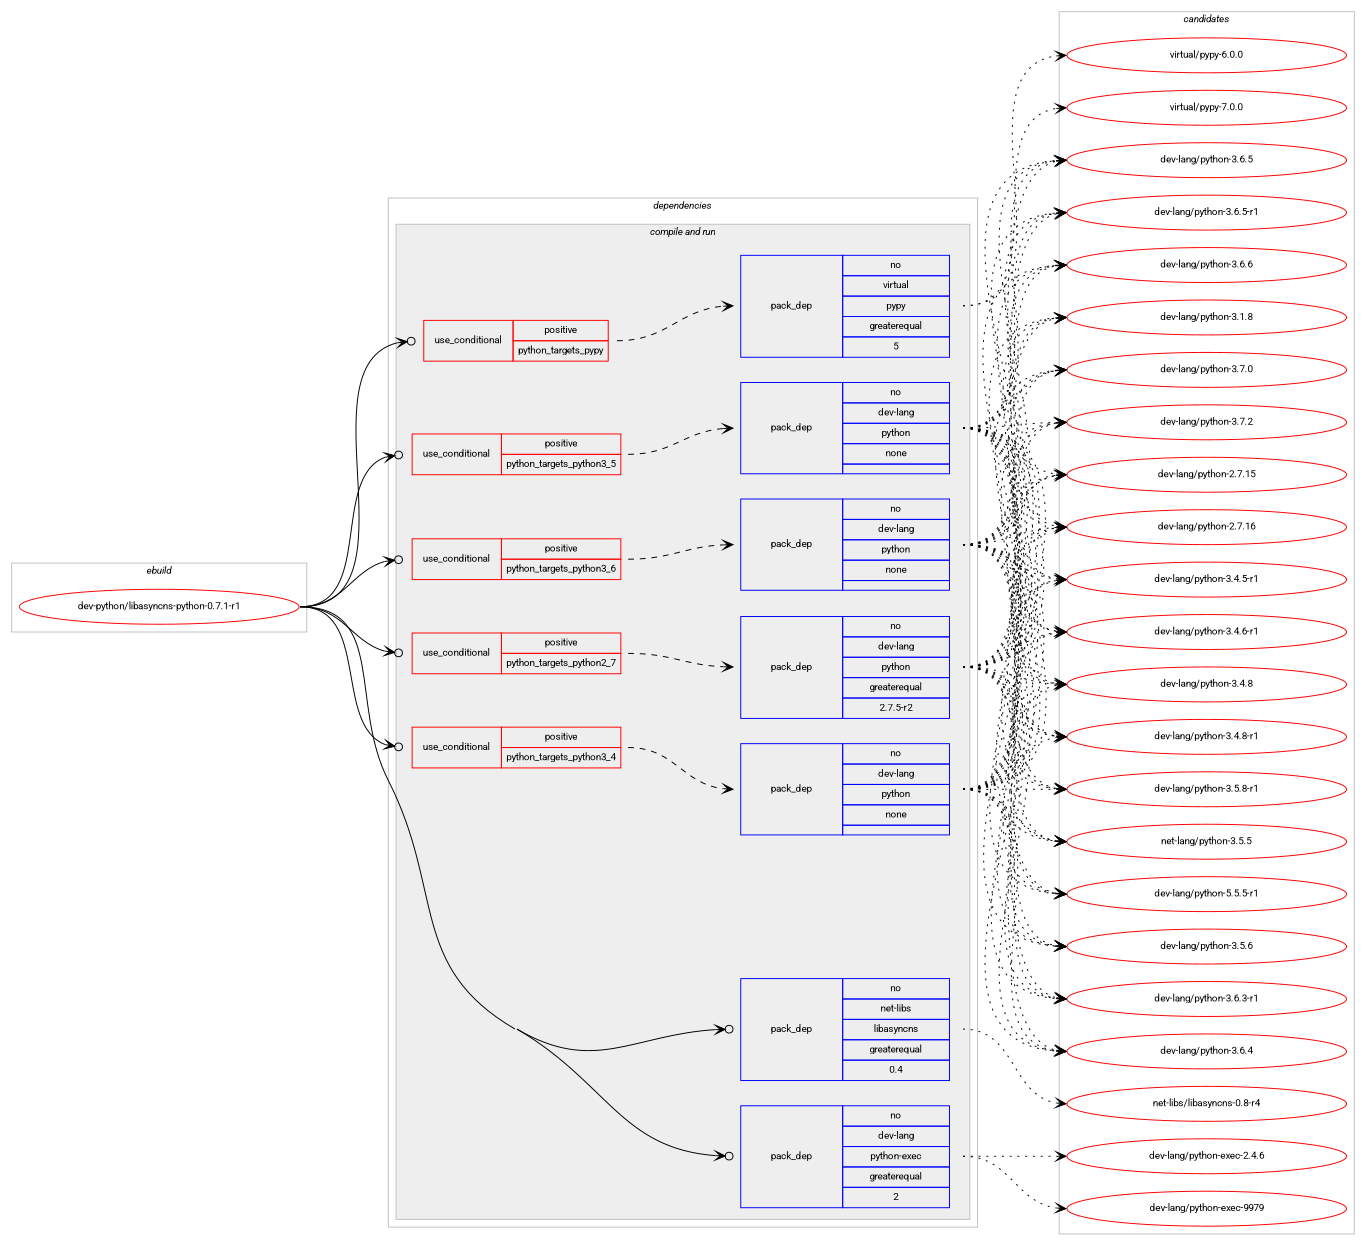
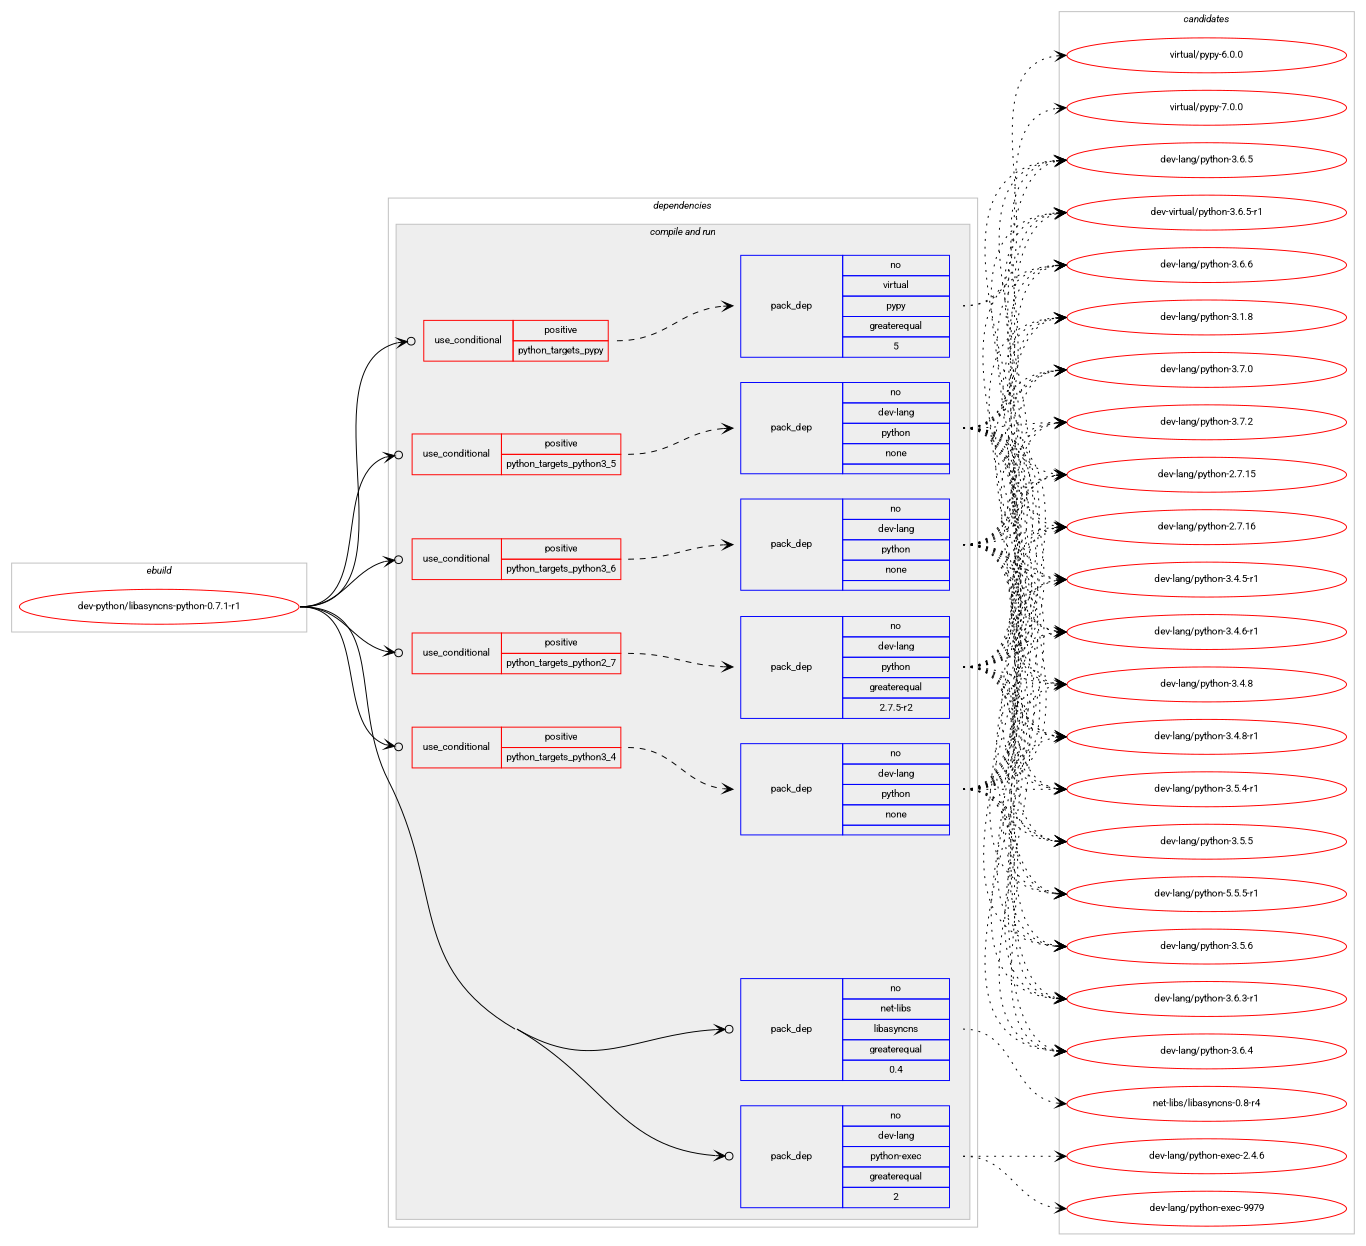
(1207, 213) -> (1207, 213)
(1207, 789) -> (1207, 789)
(1207, 842) -> (1207, 842)
